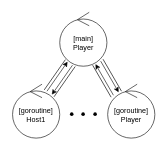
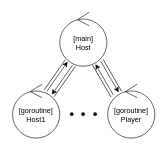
(83, 43) -> (83, 43)
